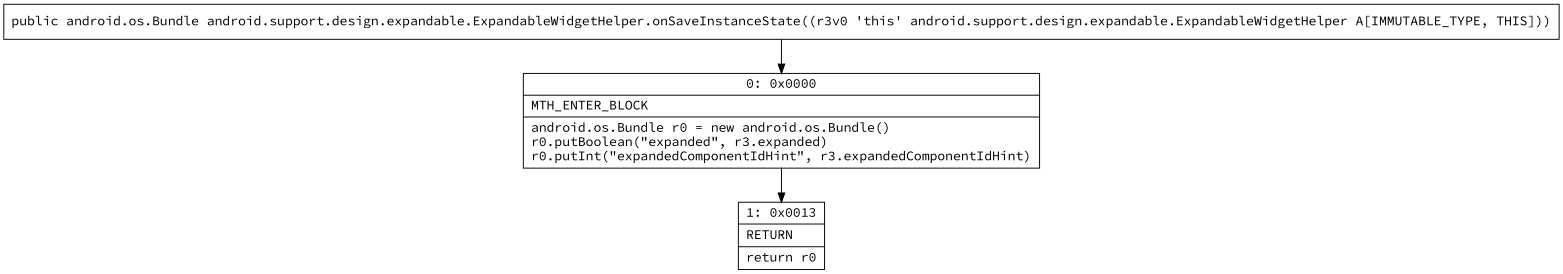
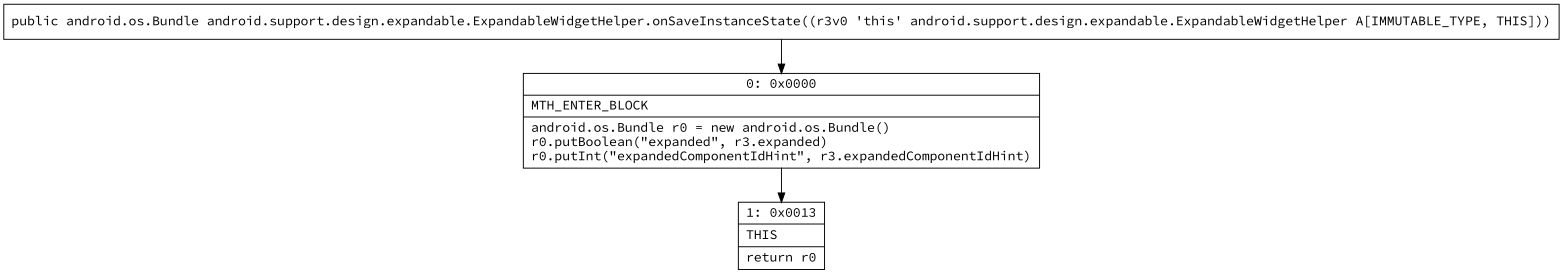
(770, 235) -> (762, 235)
